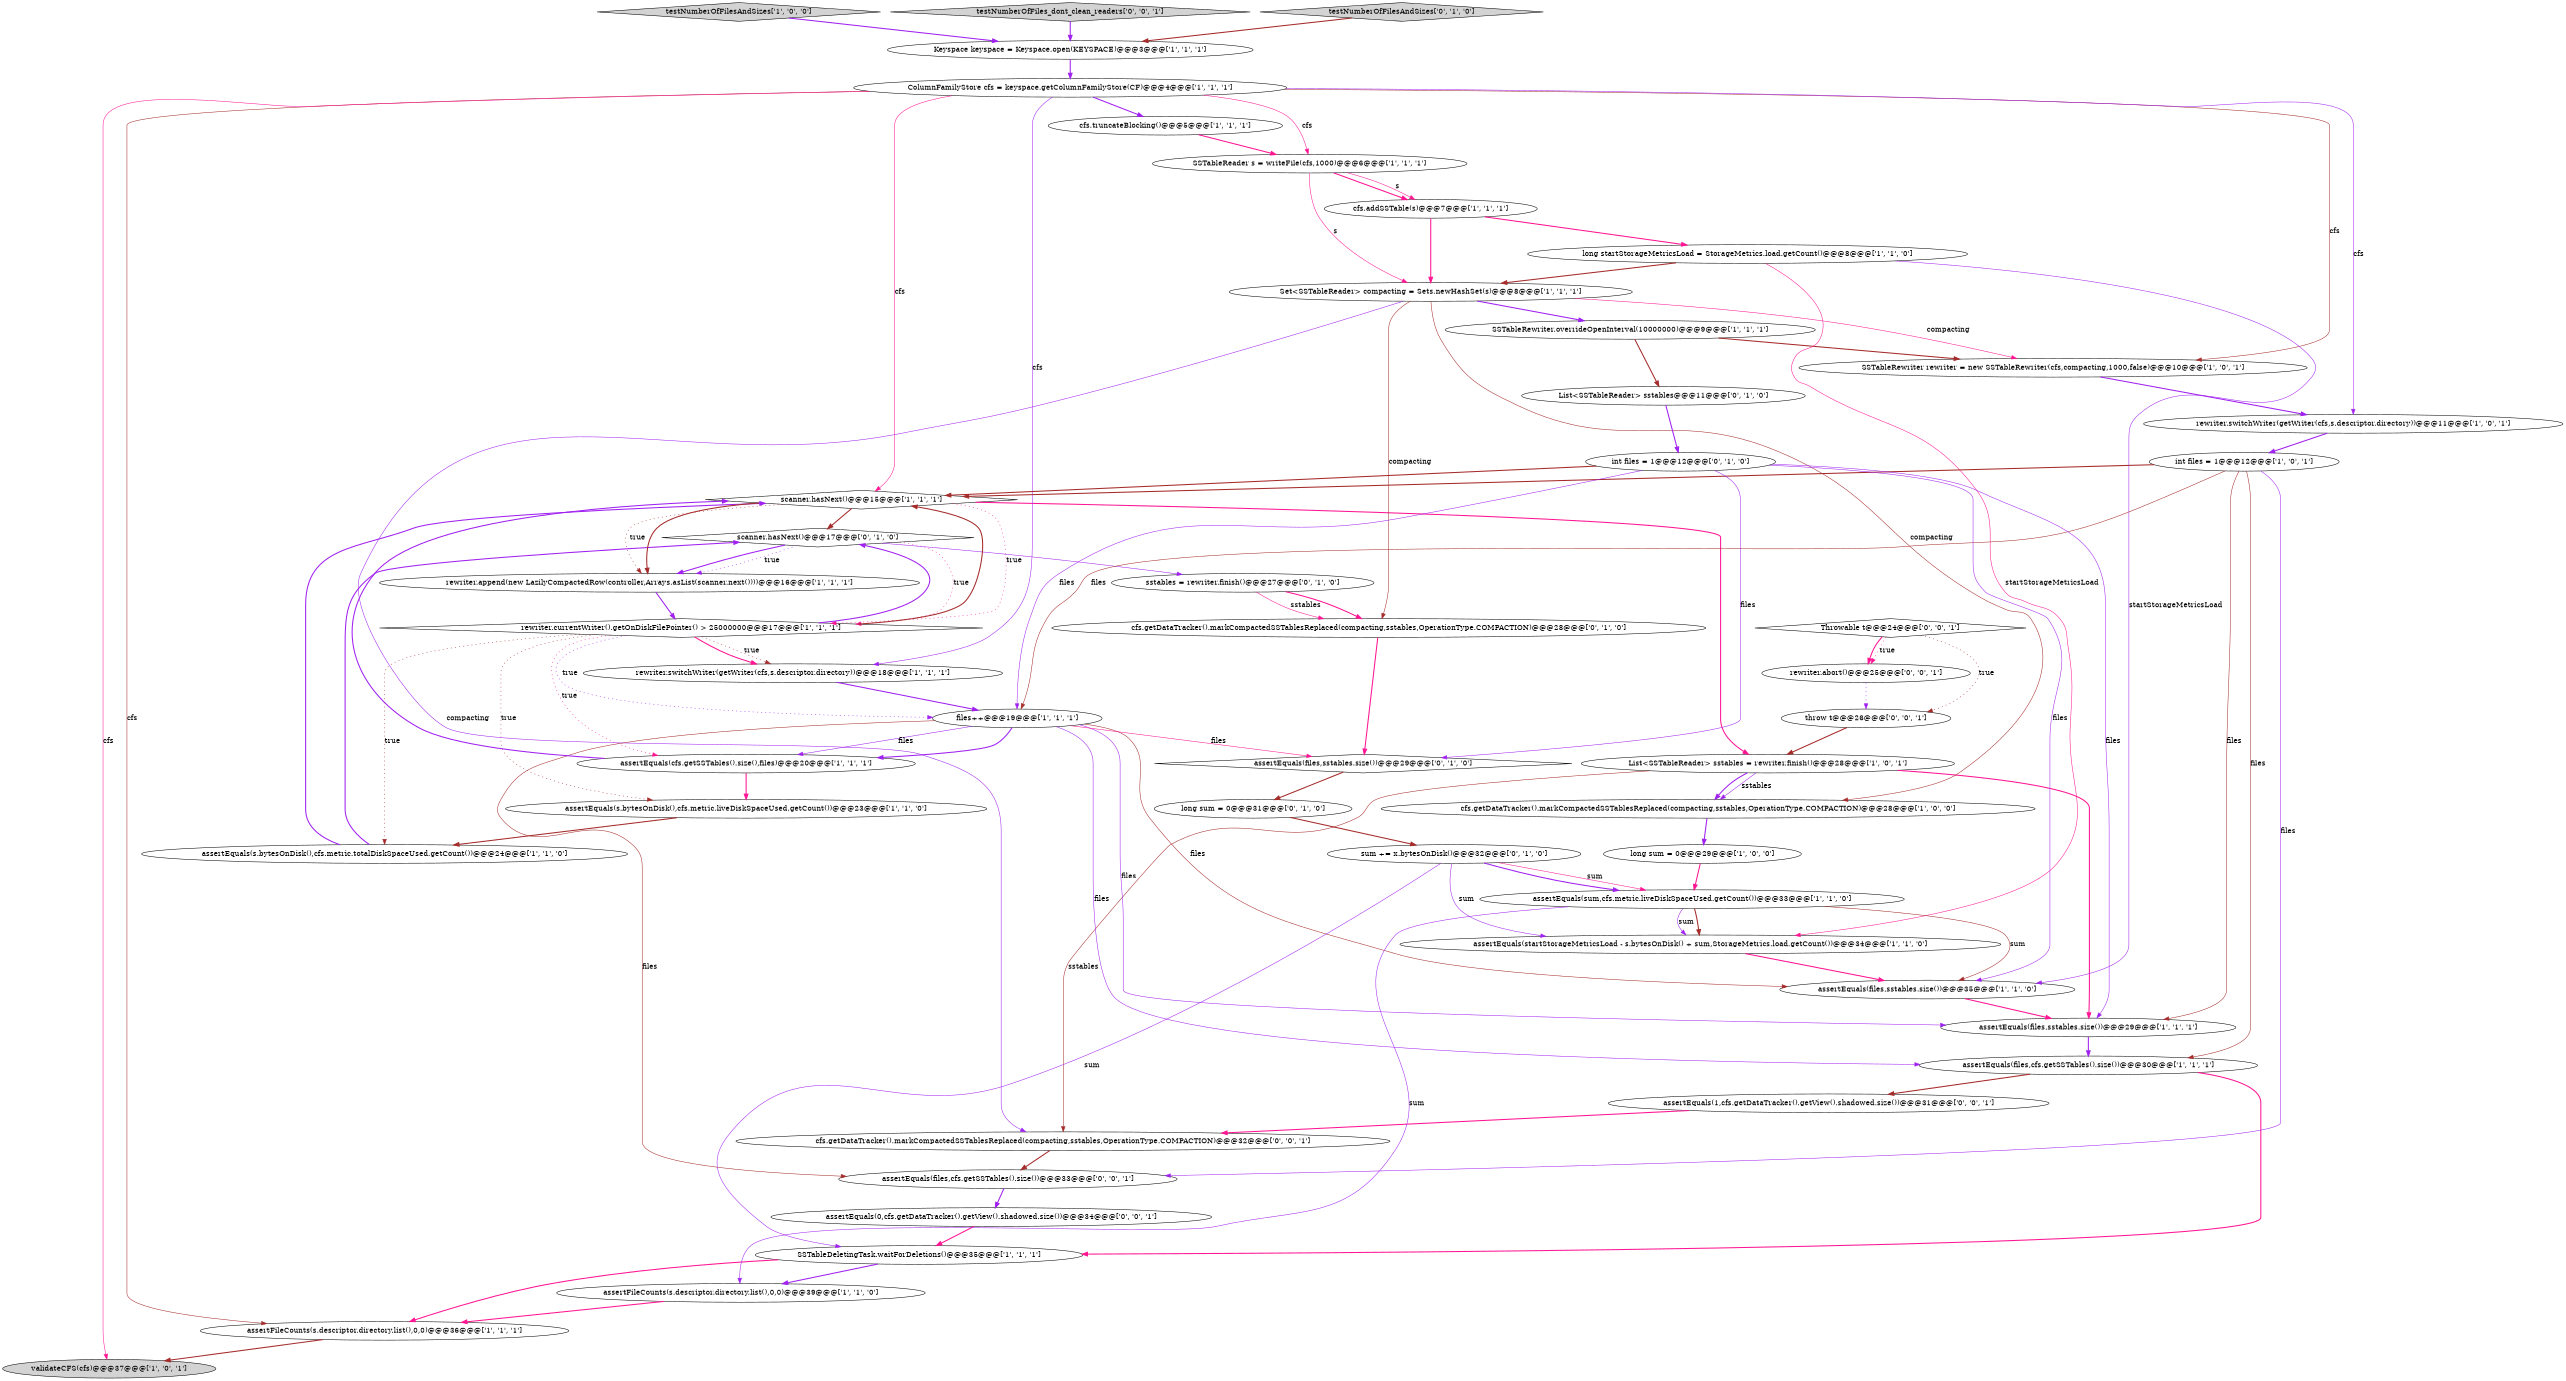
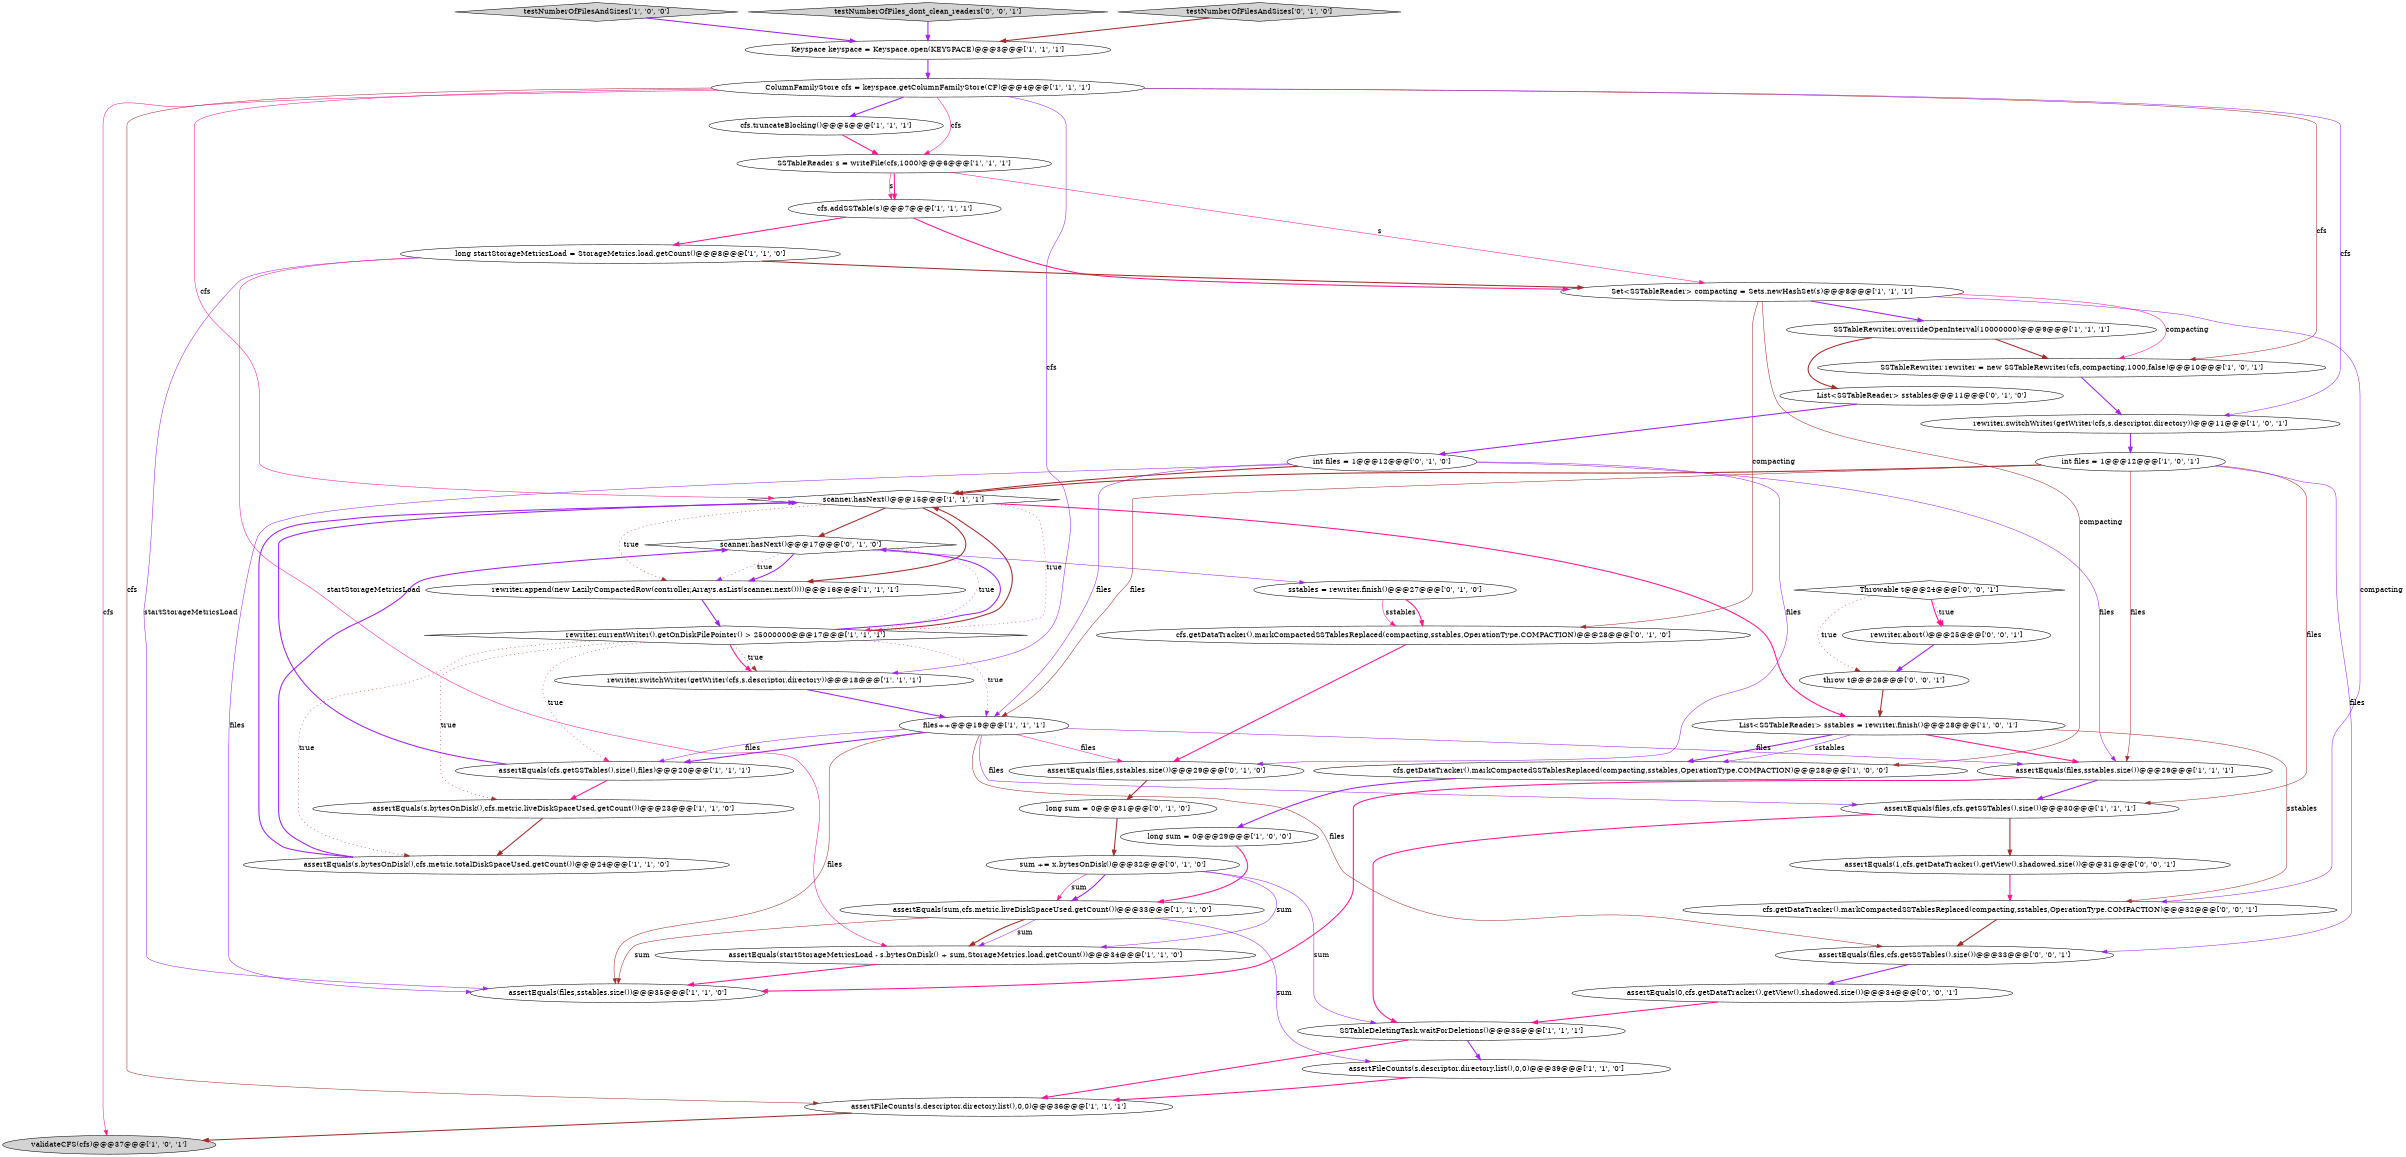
(1866, 693) -> (1918, 656)
(1363, 764) -> (1156, 771)
(2005, 1008) -> (1353, 822)
